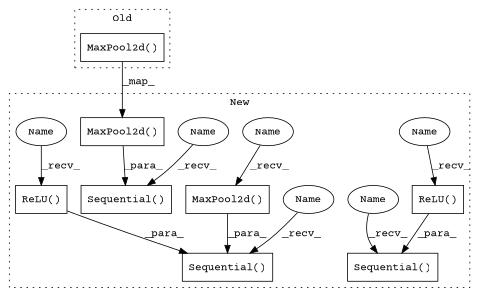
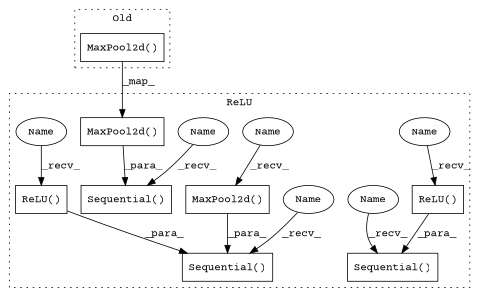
(240, 102) -> (240, 102)
